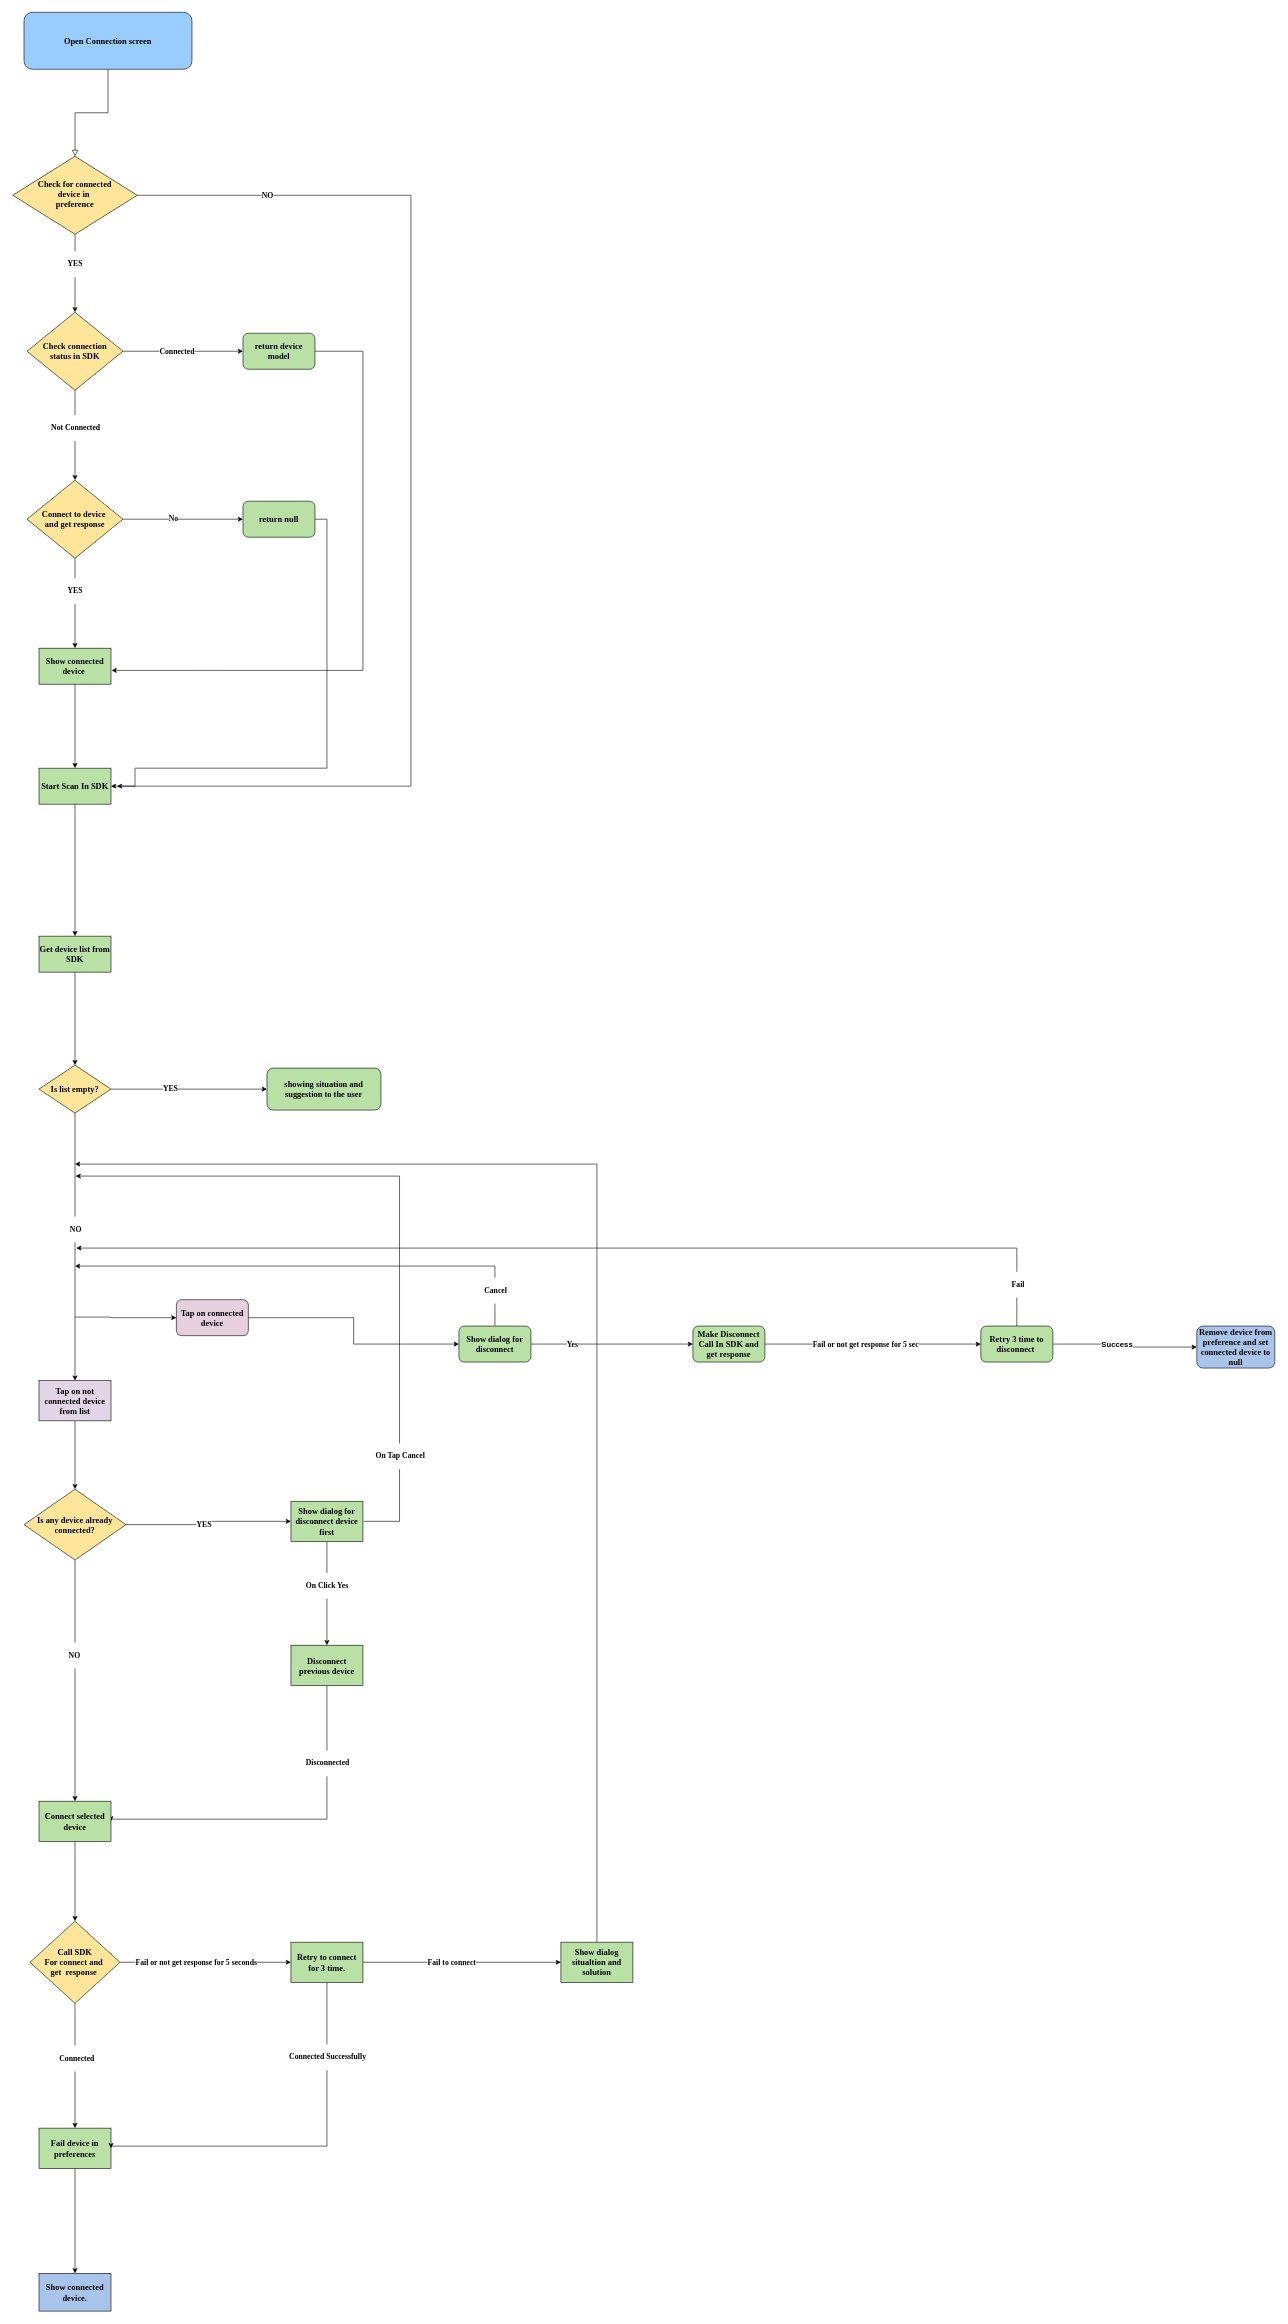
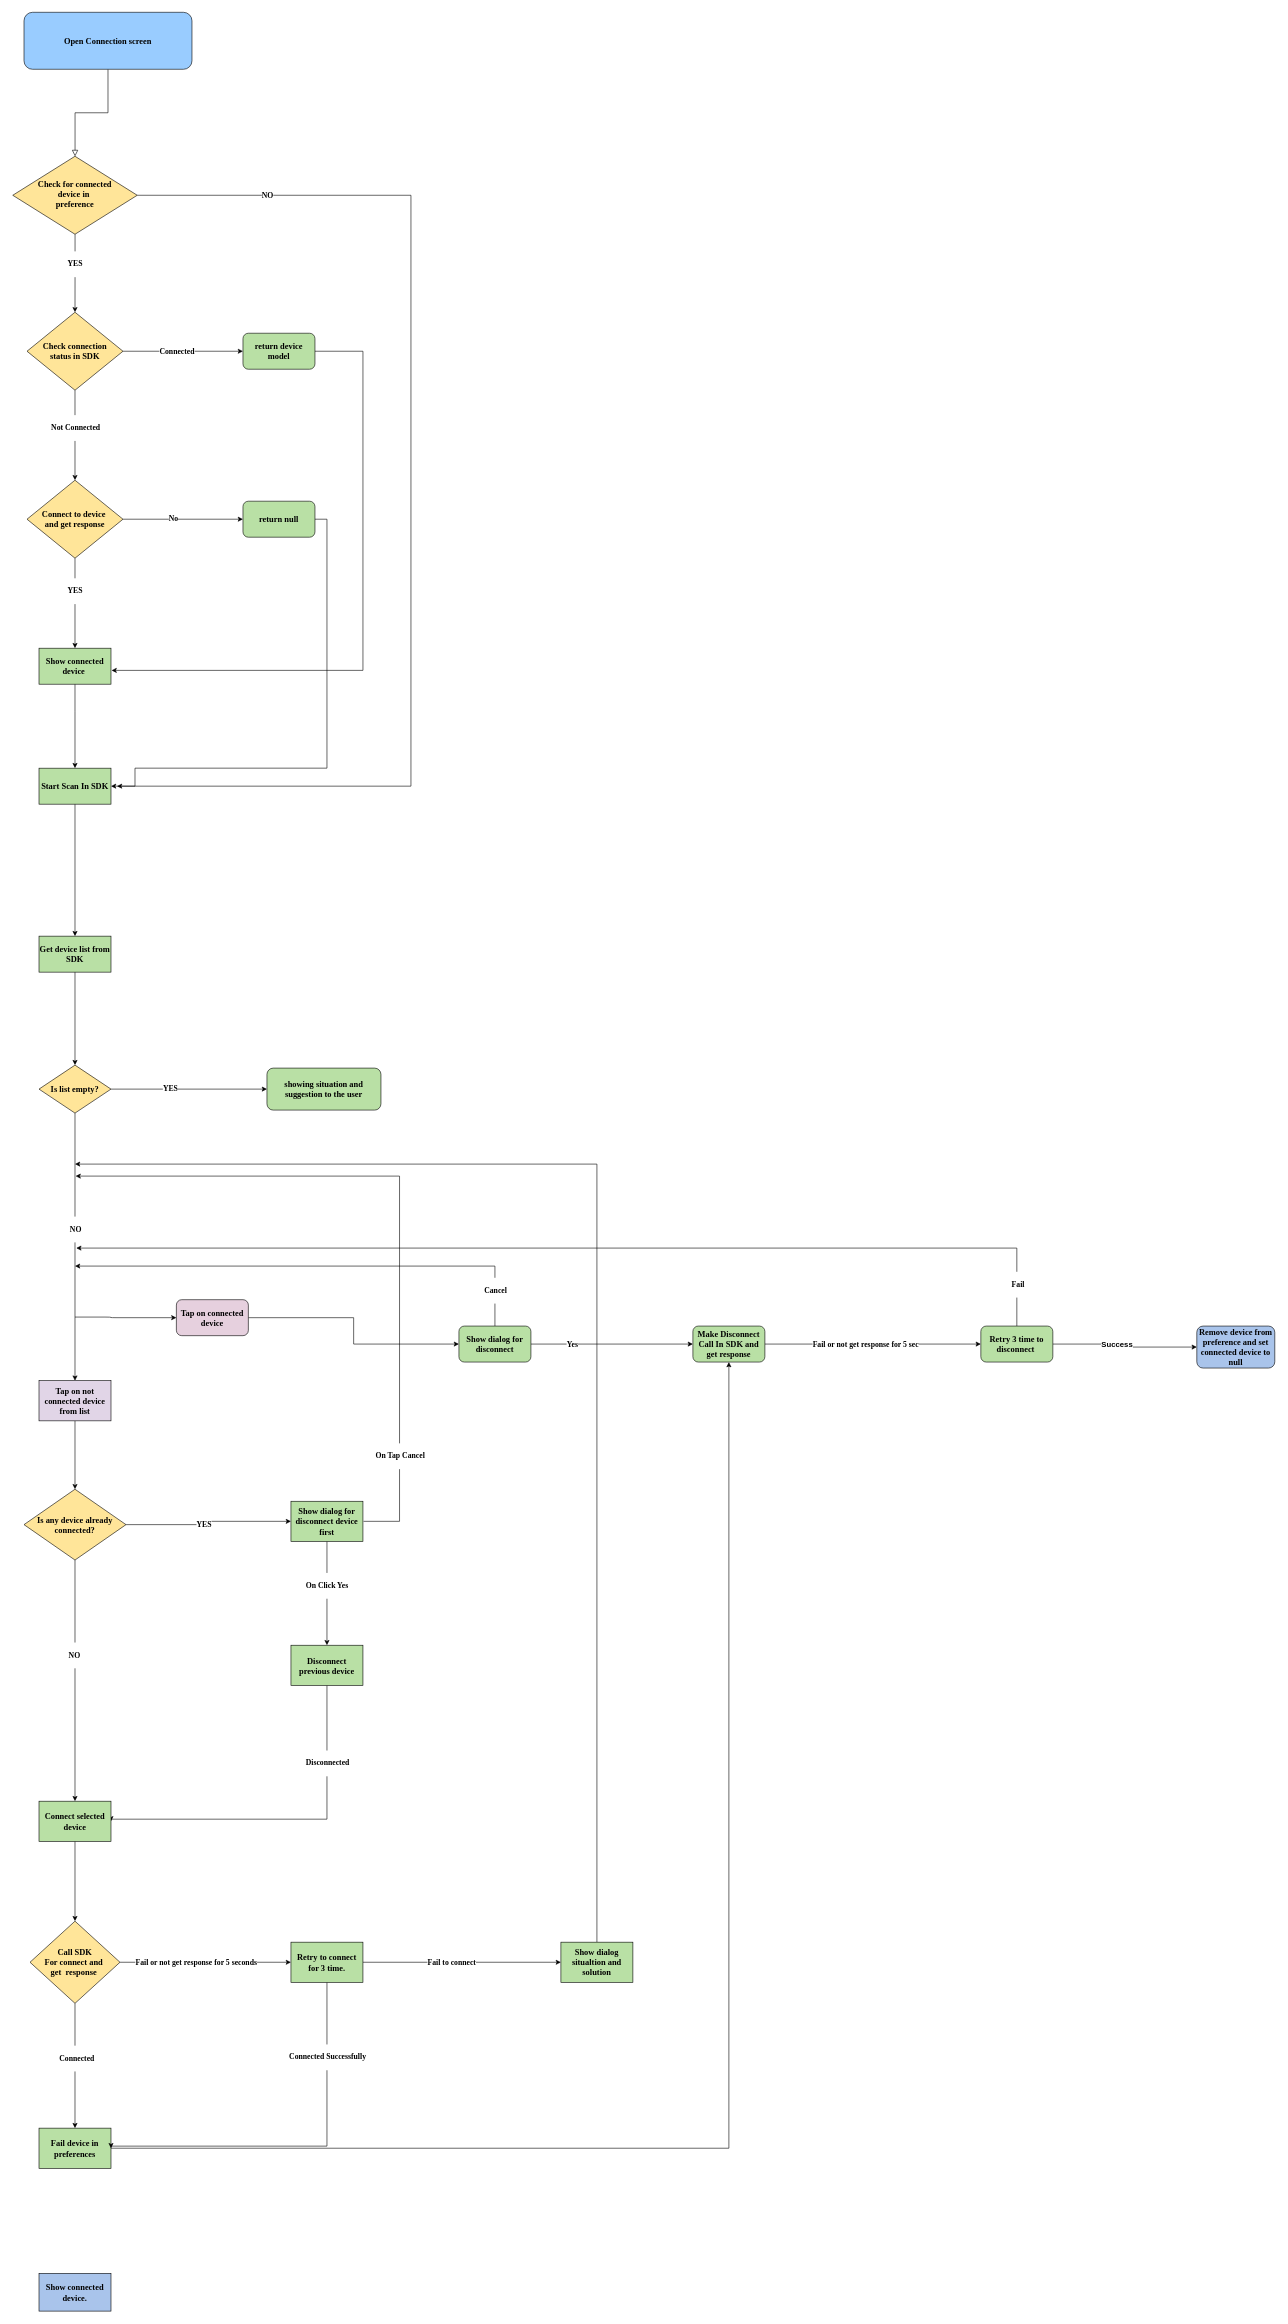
(75, 2268) -> (729, 1367)
